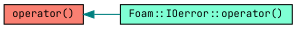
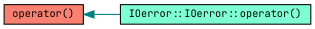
(206, 14) -> (216, 14)
